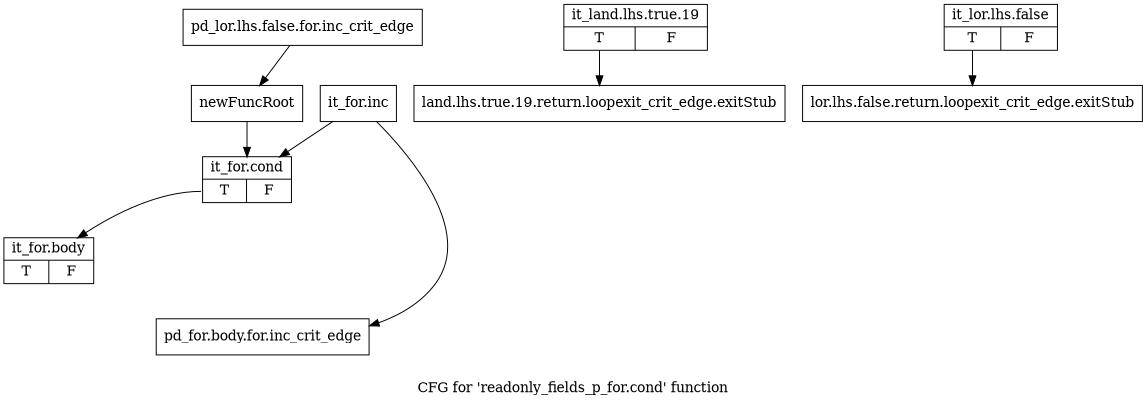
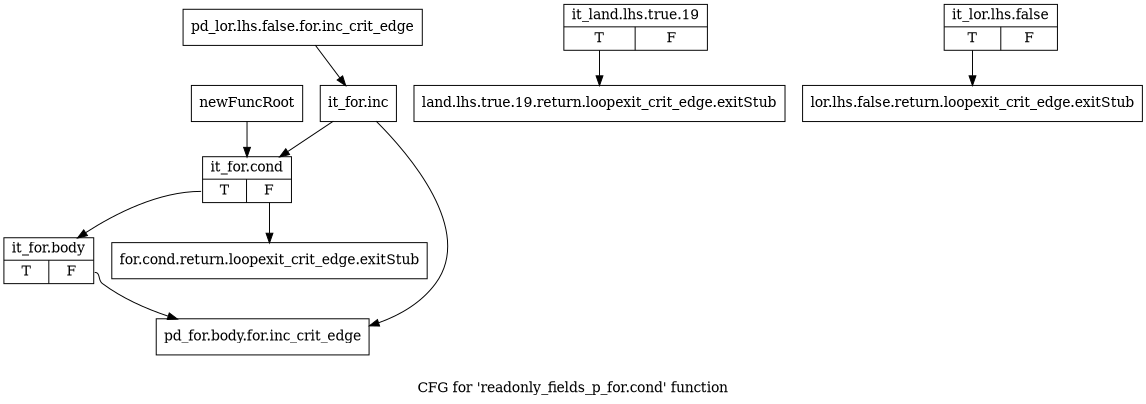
(278, 62) -> (328, 62)
none -> (269, 261)
none -> (127, 299)
